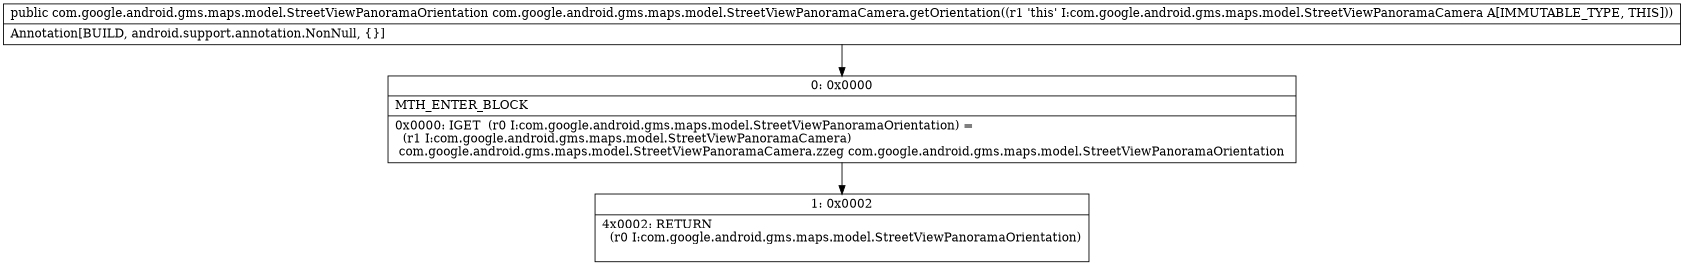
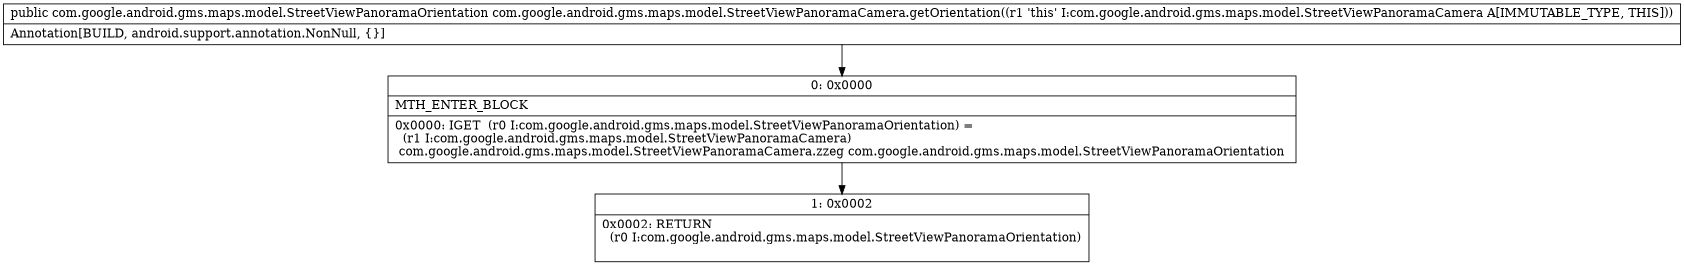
(661, 225) -> (661, 225)
